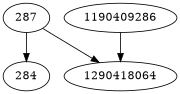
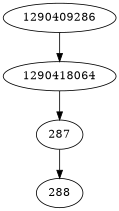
(121, 18) -> (60, 18)
(67, 43) -> (60, 101)
(26, 76) -> (60, 193)
